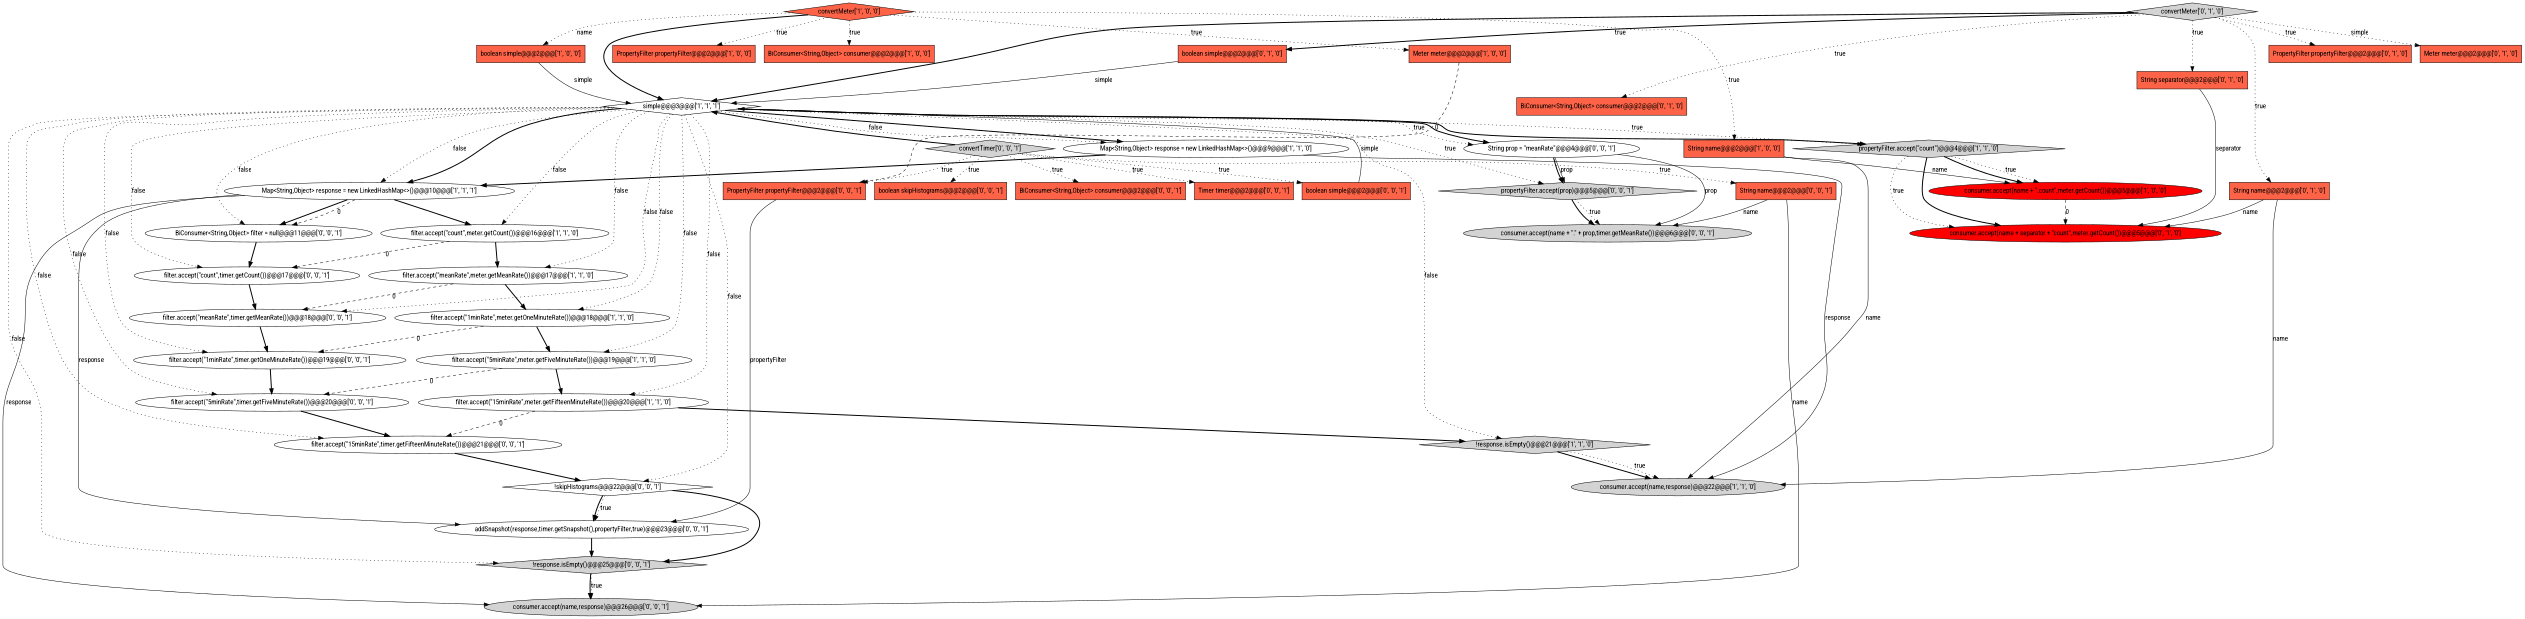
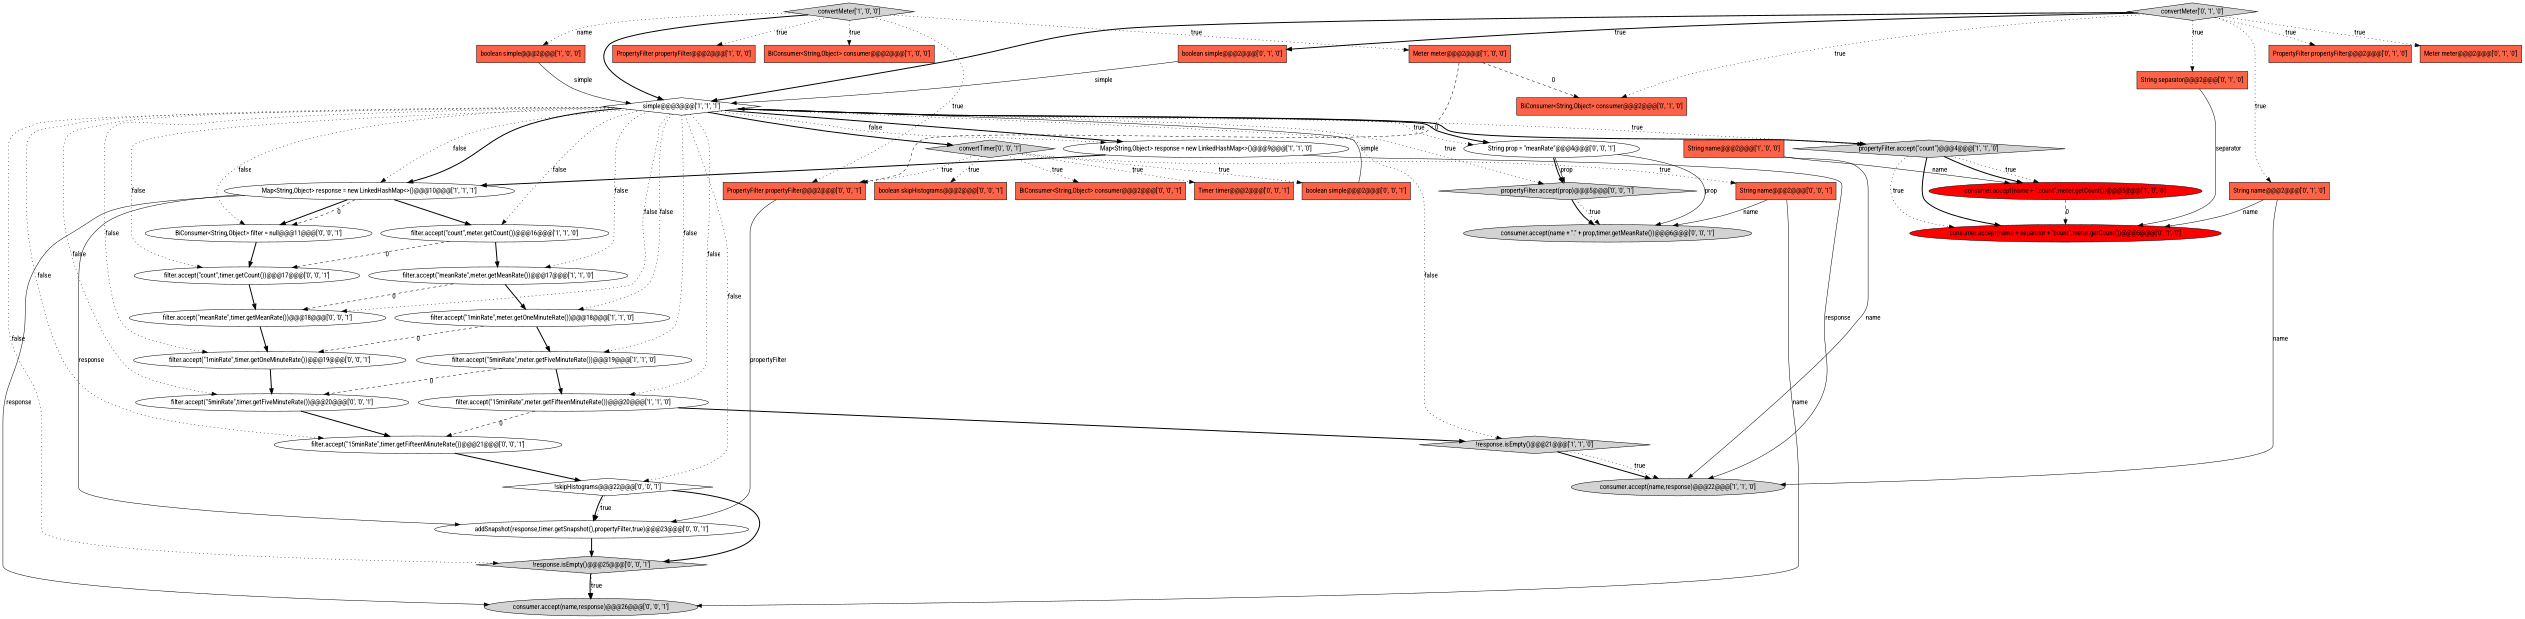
(849, 12) -> (849, 12)
(1359, 16) -> (945, 105)
(2360, 33) -> (2360, 33)
none -> (1528, 79)
(836, 131) -> (827, 131)
